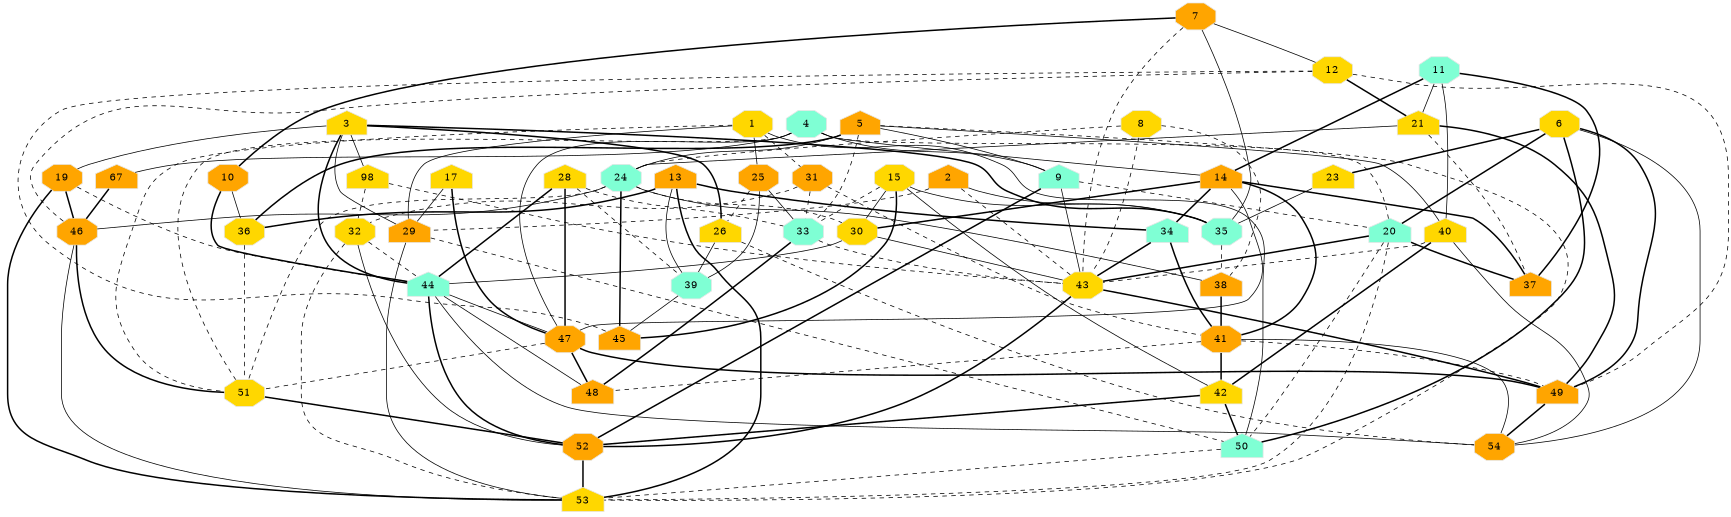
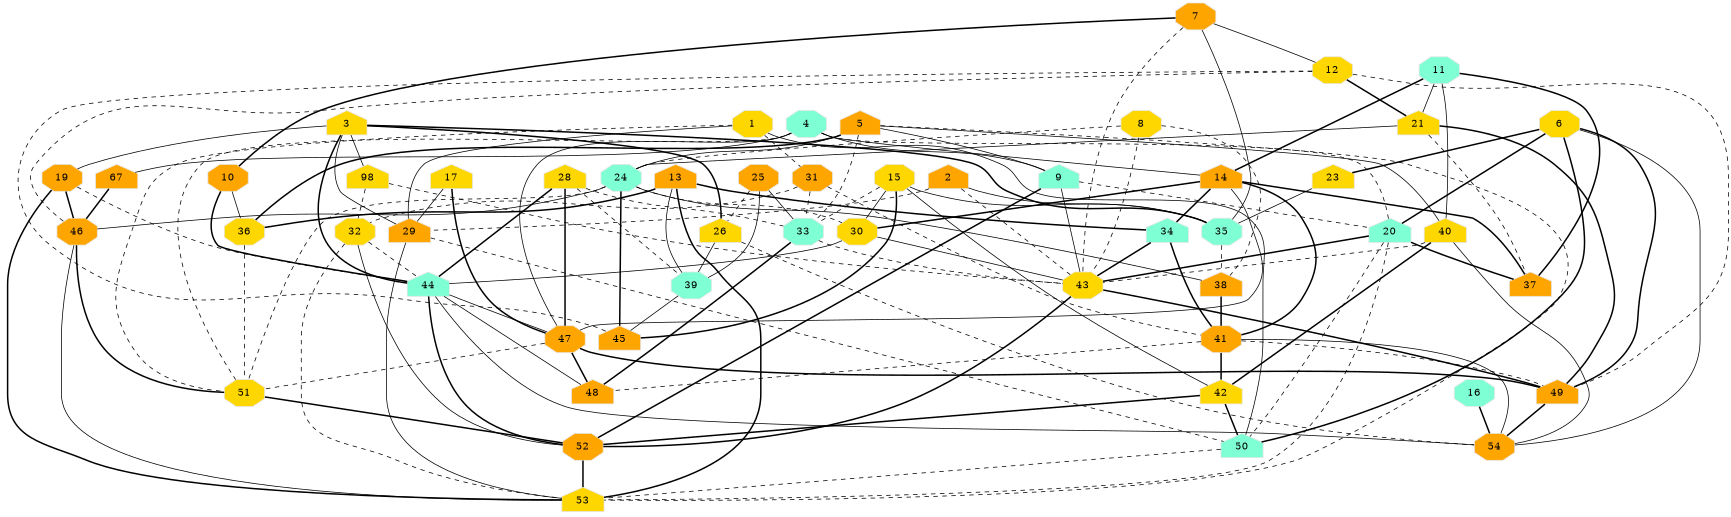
(756, 151) -> none
none -> (1474, 393)
